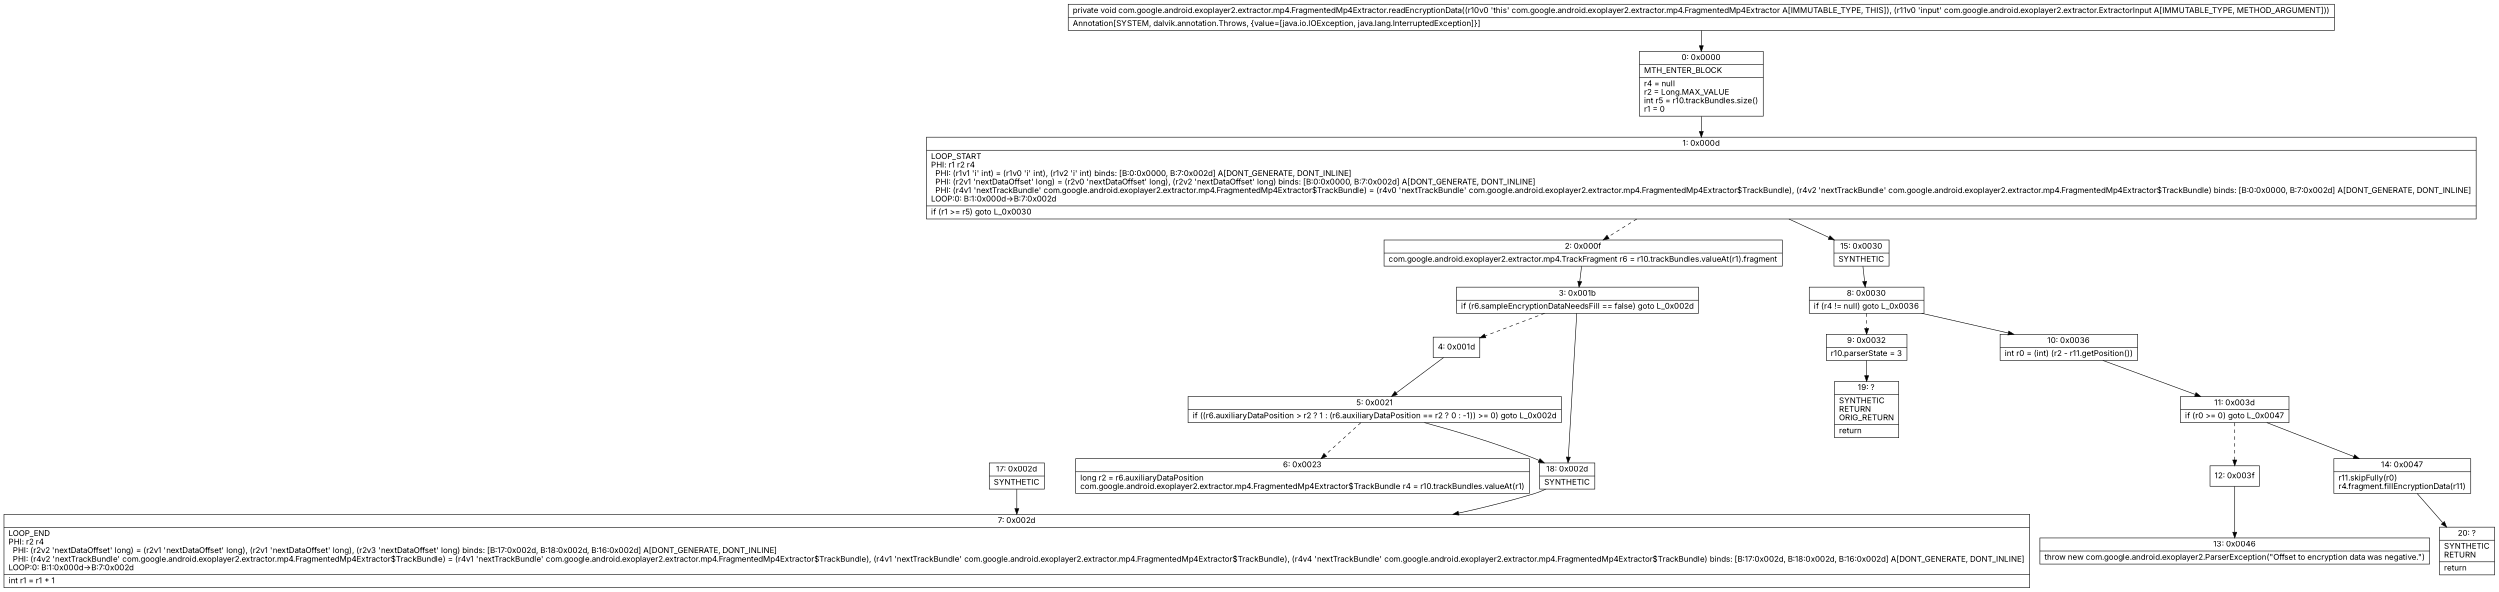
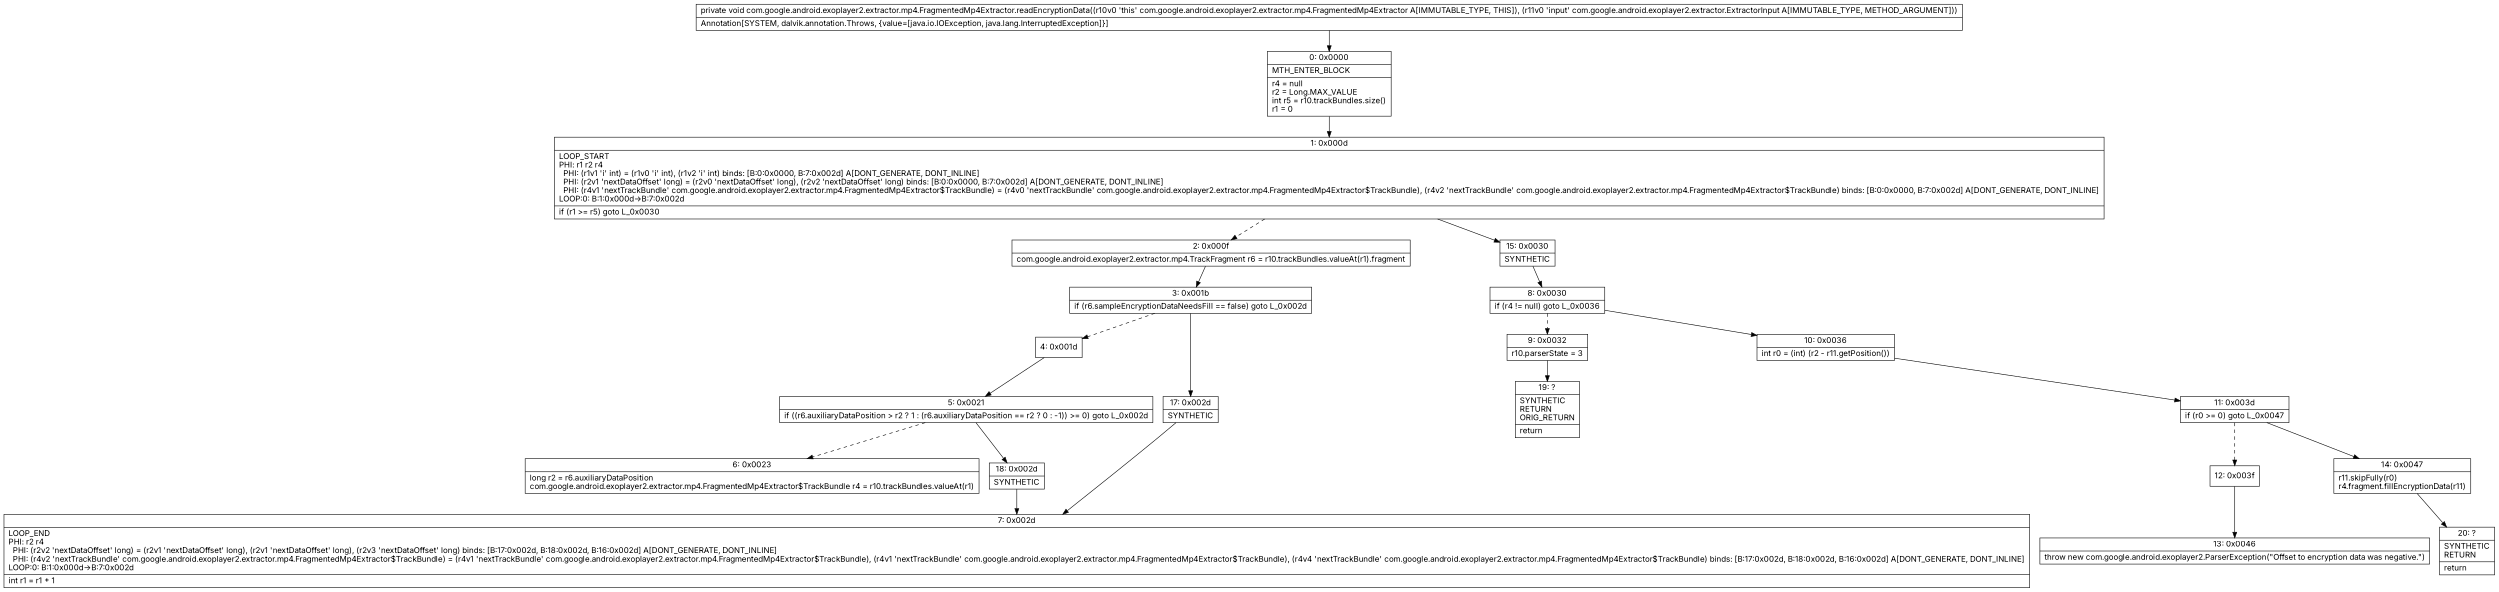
(1573, 385) -> (1191, 352)
